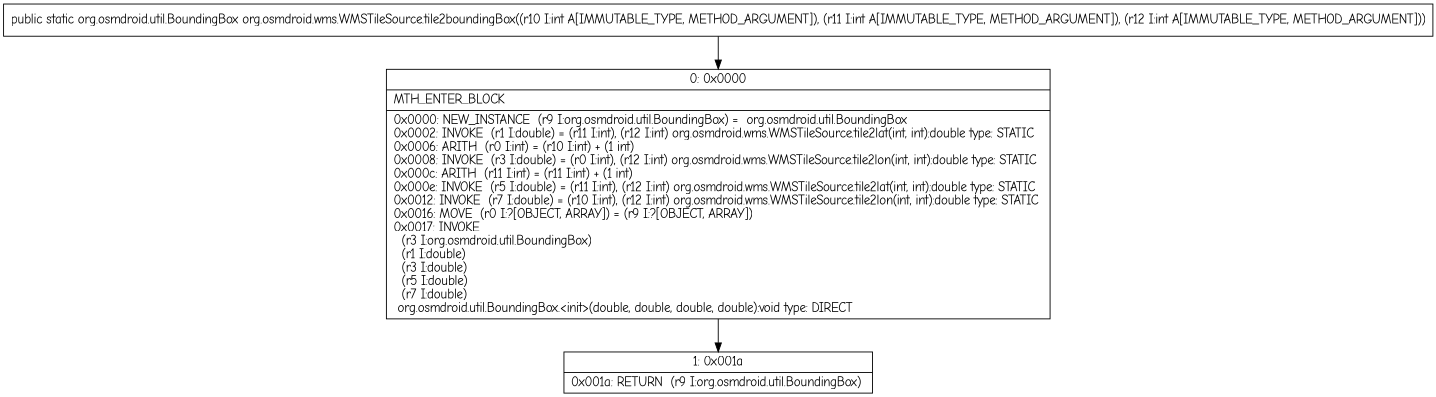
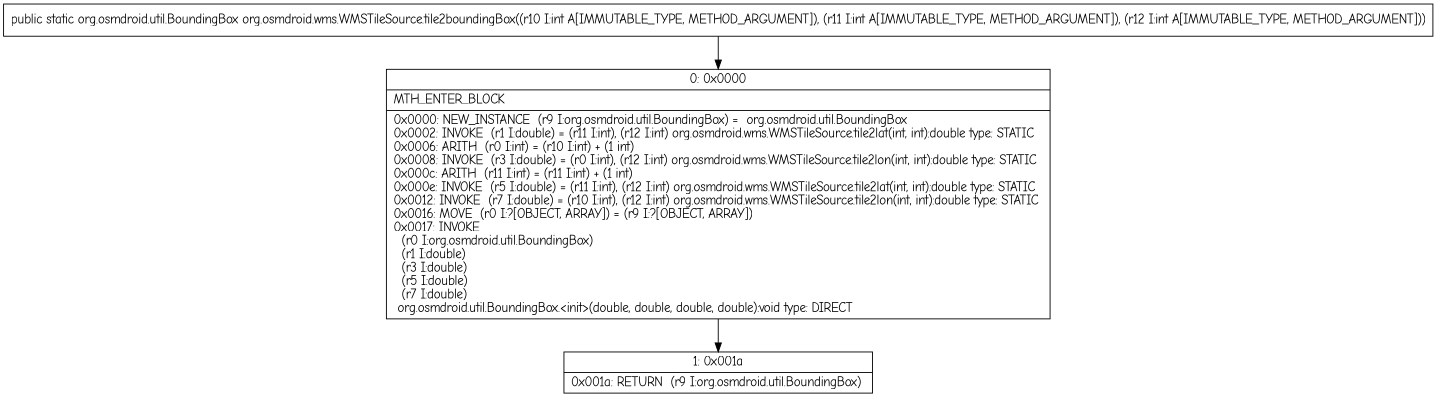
(493, 241) -> (493, 241)
